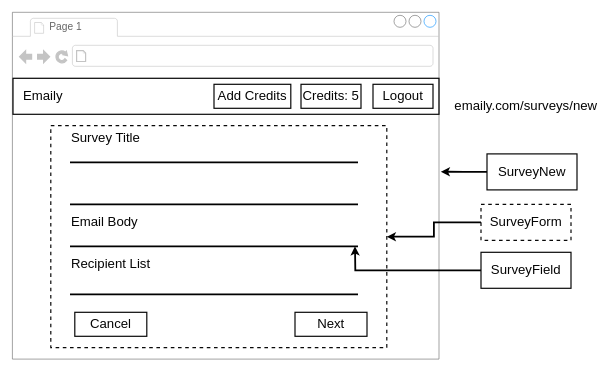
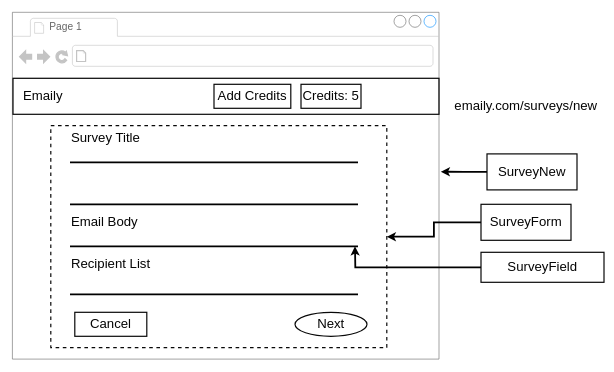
(403, 96) -> none
(526, 222) -> (526, 222)
(526, 270) -> (542, 267)
(331, 324) -> (331, 324)
